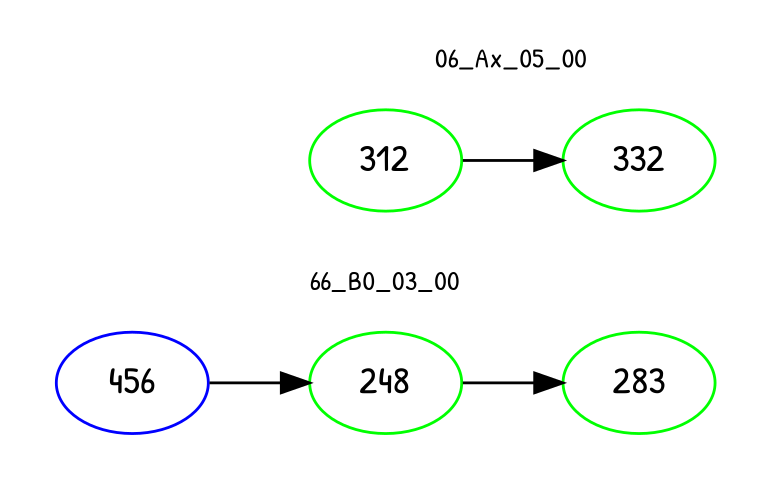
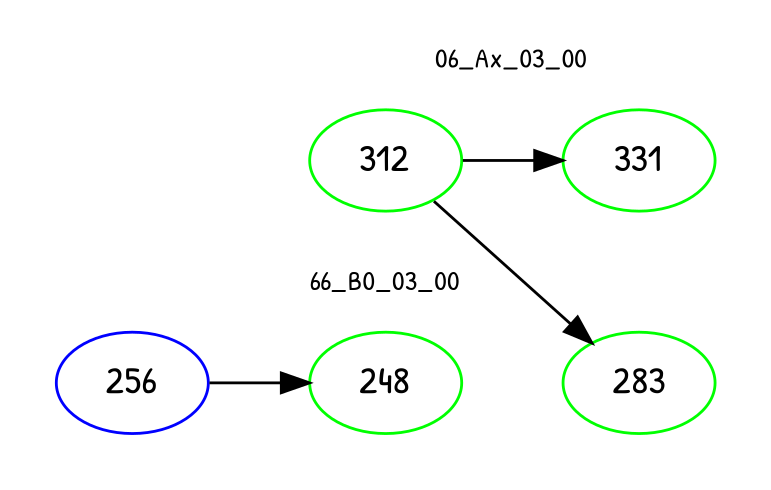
(512, 61) -> (512, 61)
(639, 160) -> (639, 160)
(132, 383) -> (132, 383)
(499, 383) -> (516, 275)
